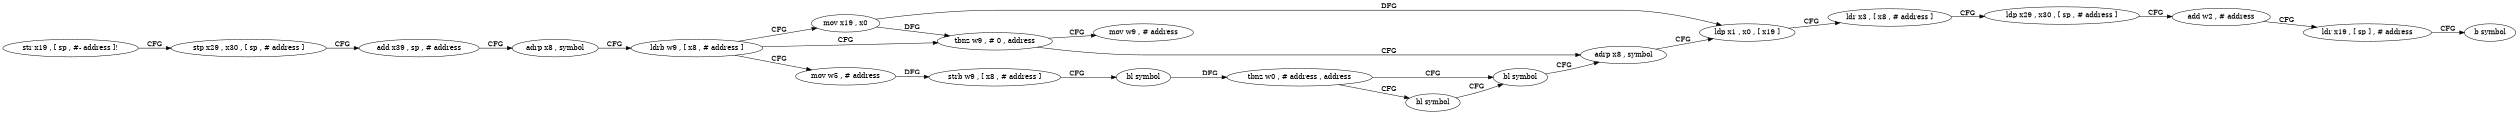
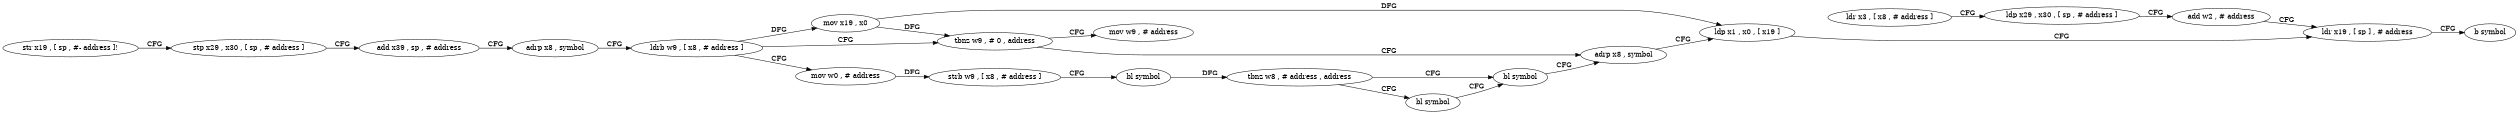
(1812, 26) -> (2049, 40)
(779, 30) -> (779, 30)
(846, 76) -> (846, 76)
(1300, 77) -> (1300, 77)
